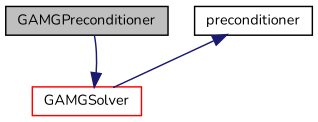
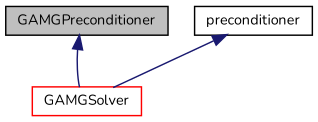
(96, 54) -> (77, 68)
